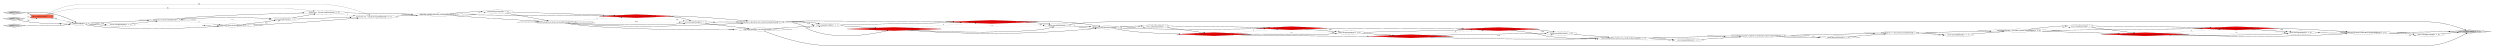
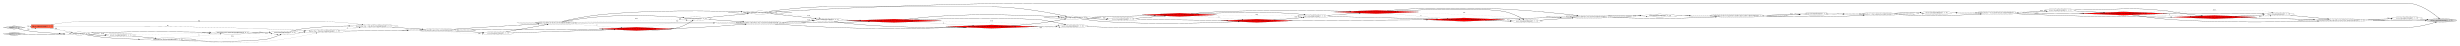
(240, 15) -> (248, 43)
(14, 19) -> none
(305, 22) -> none
(1082, 26) -> (918, 7)
(2470, 32) -> (2441, 20)
(1688, 40) -> (1660, 16)
